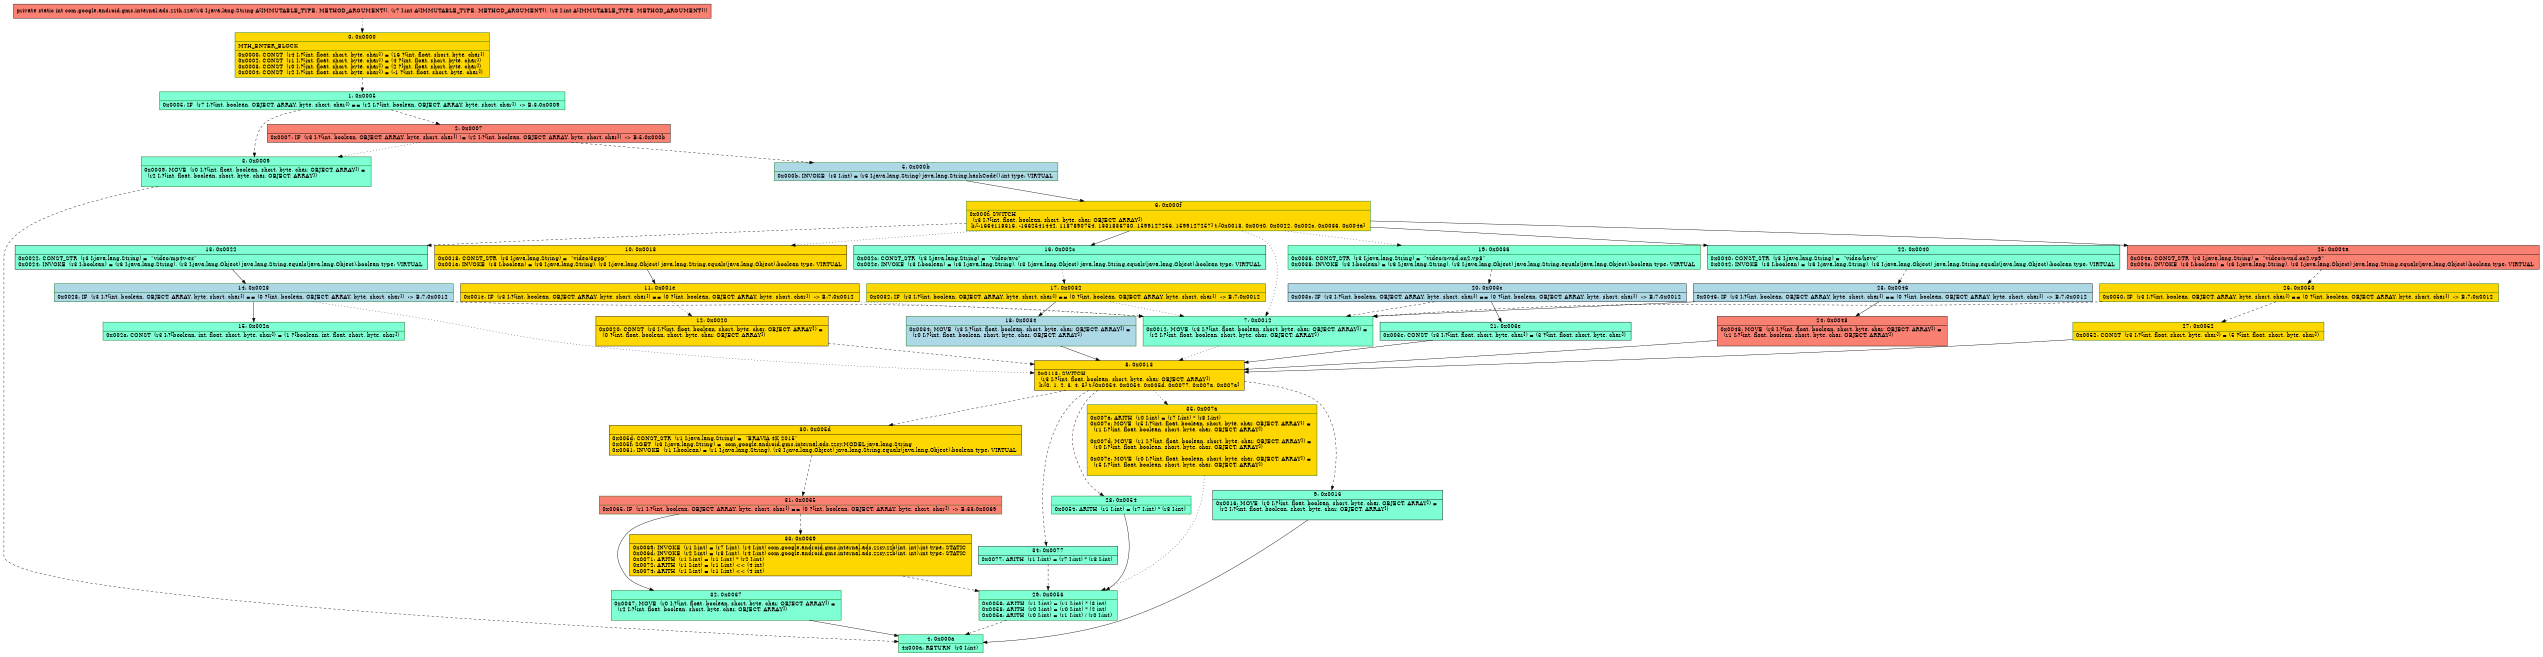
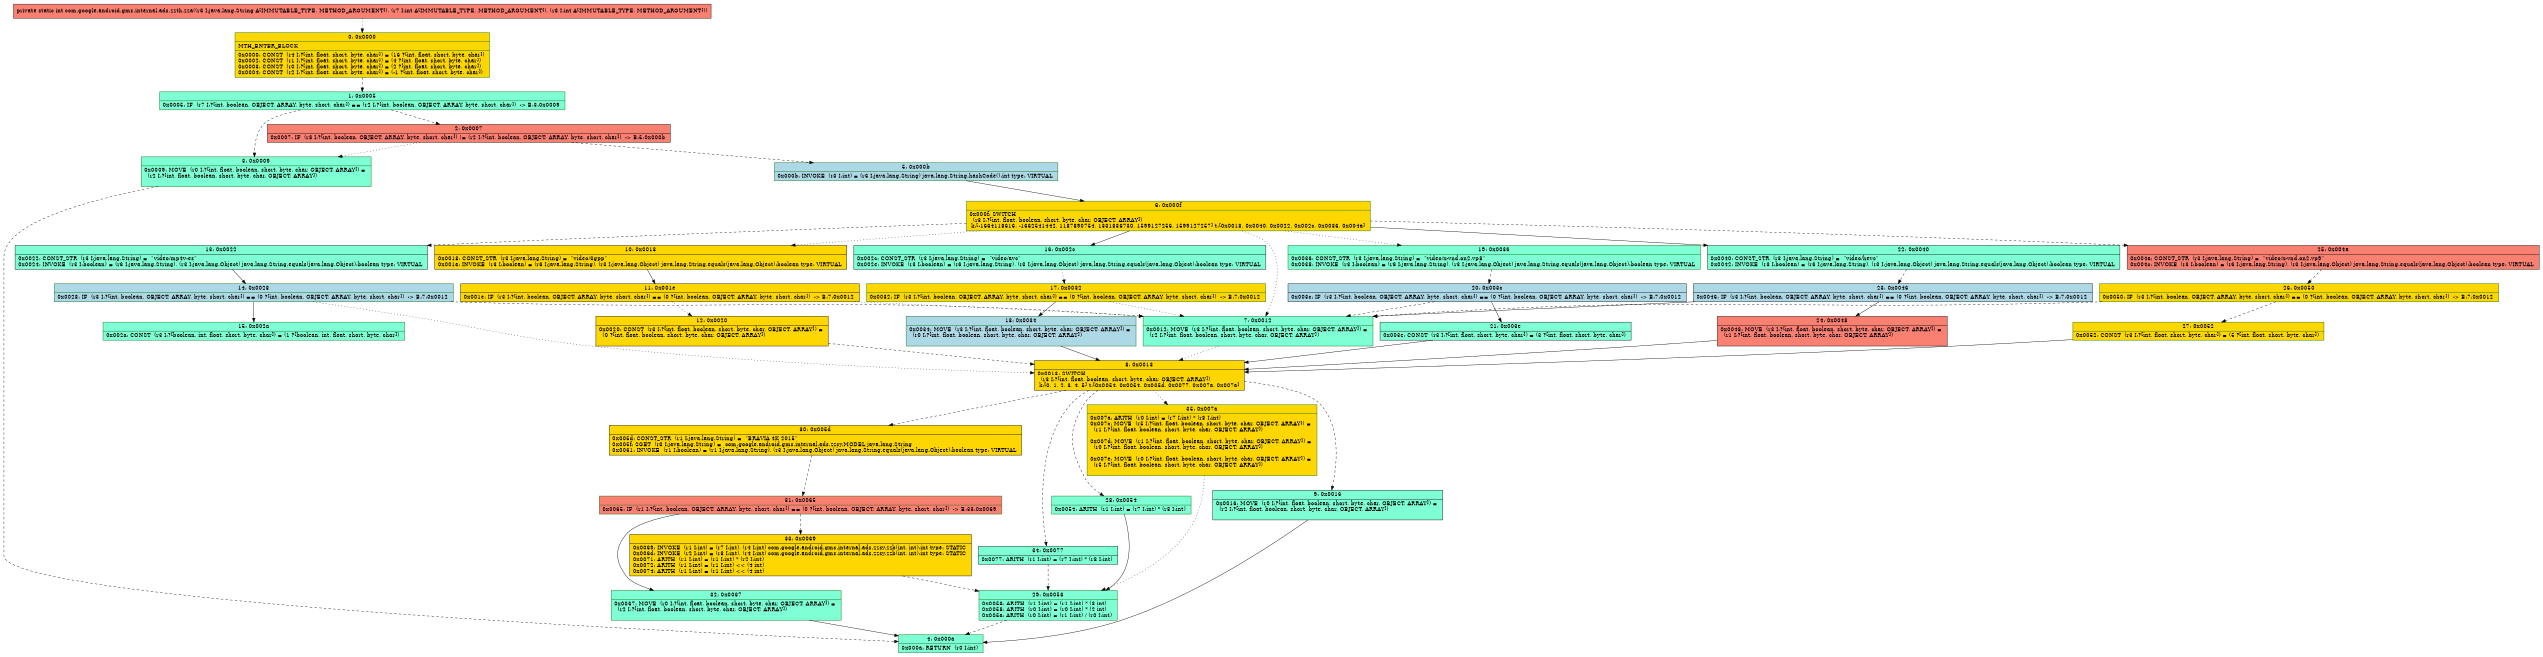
(1747, 231) -> (1747, 231)
(1064, 374) -> (1064, 374)
(941, 648) -> (941, 648)
